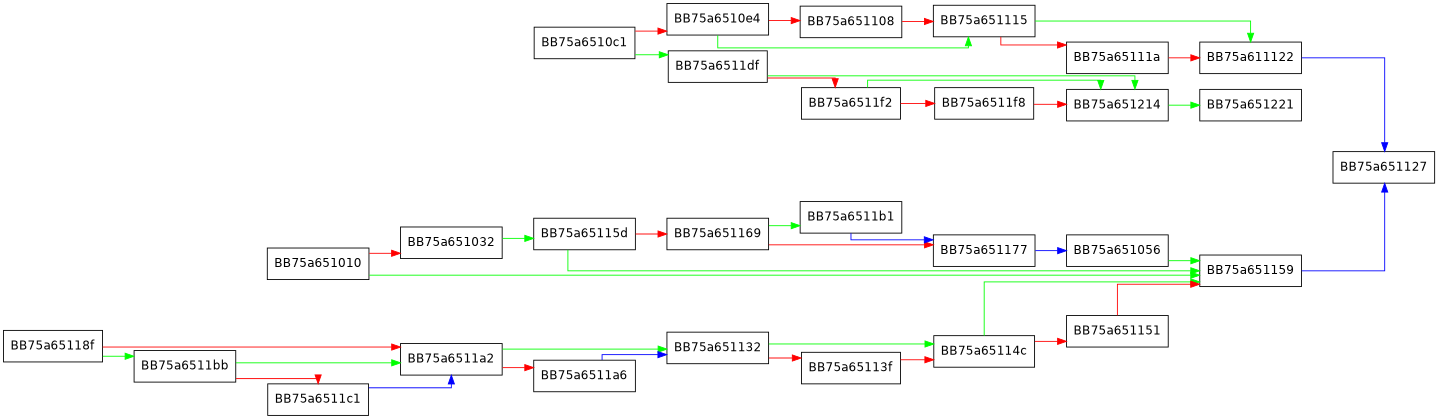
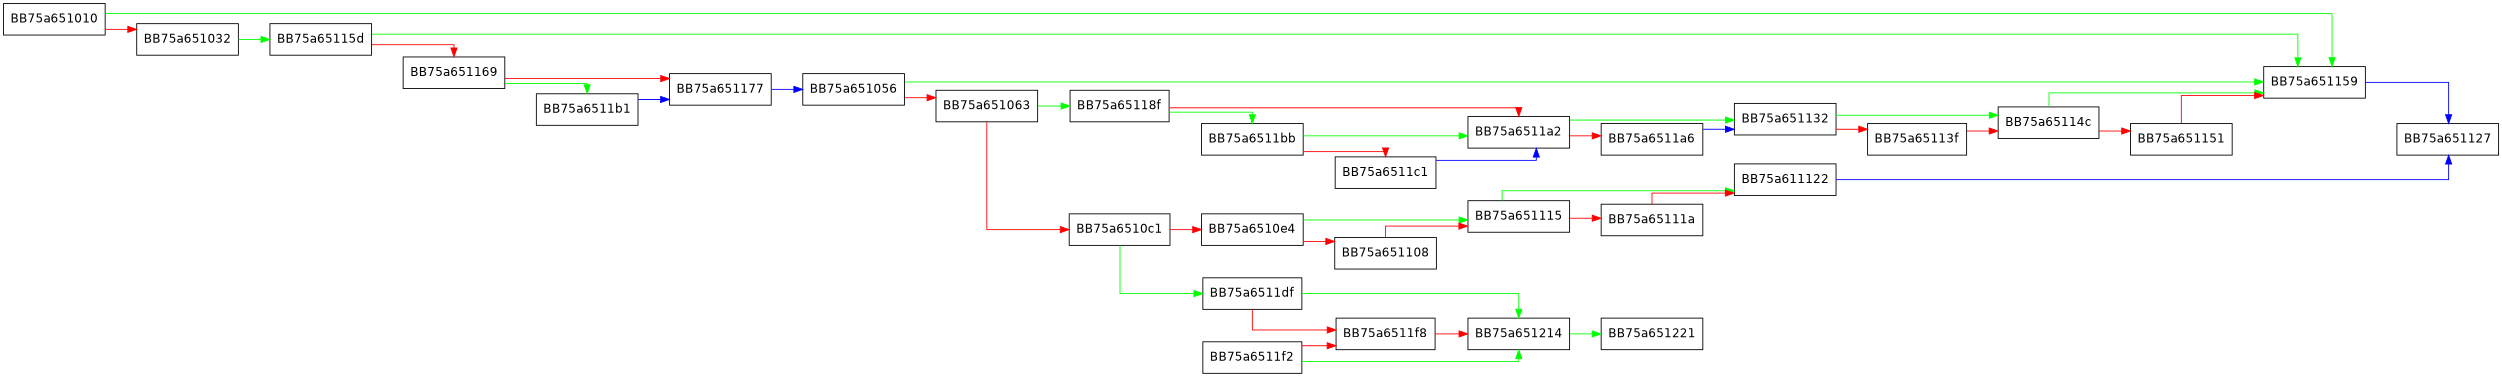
(802, 78) -> (1280, 330)
none -> (987, 106)
